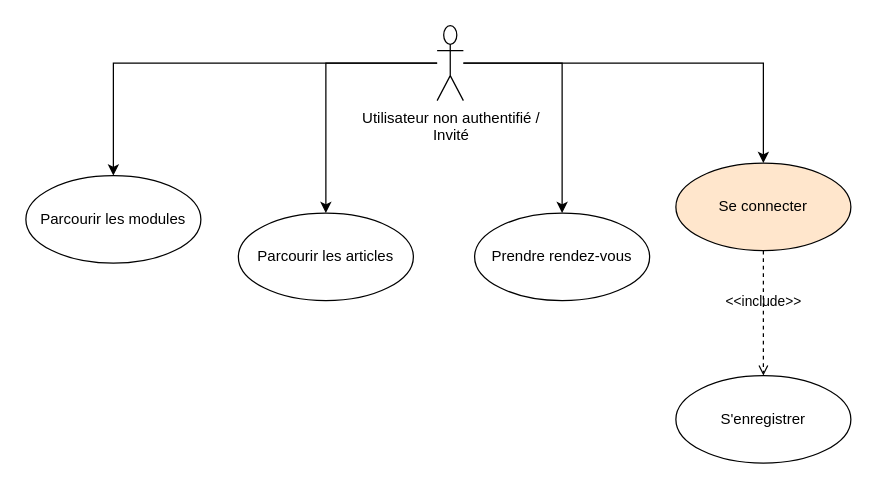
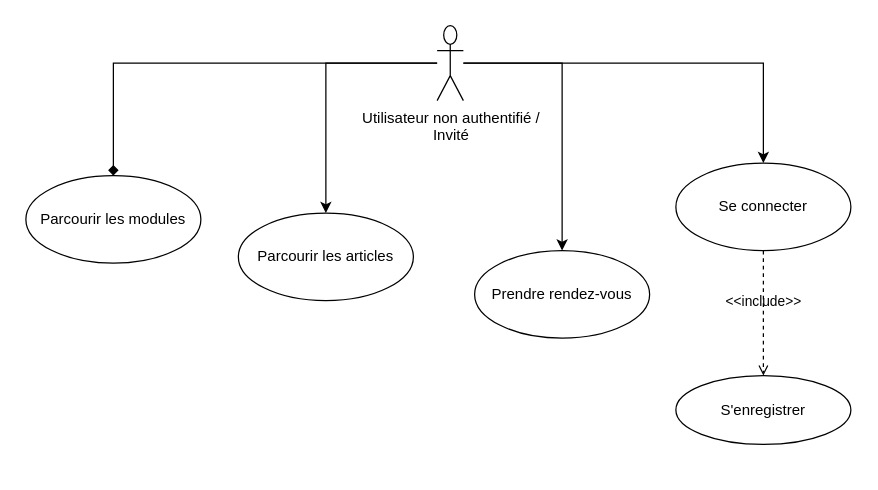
(113, 166) -> (113, 165)
(763, 207) -> (763, 207)
(562, 257) -> (562, 294)
(763, 419) -> (763, 410)
